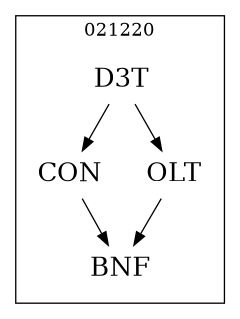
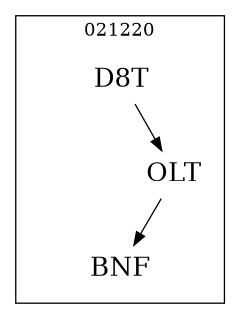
(122, 80) -> (122, 80)
(70, 175) -> none
